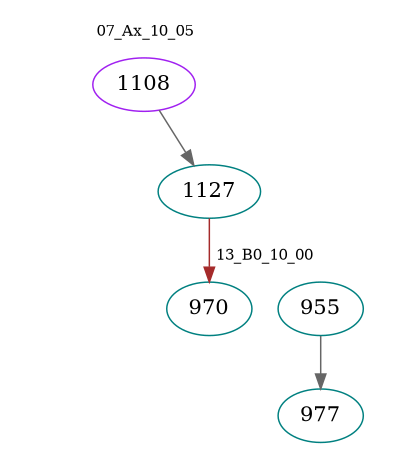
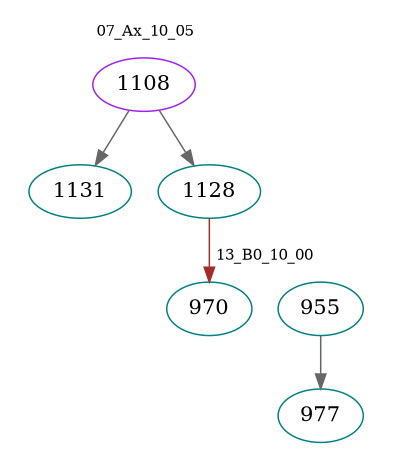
none -> (80, 192)
(209, 192) -> (209, 192)
